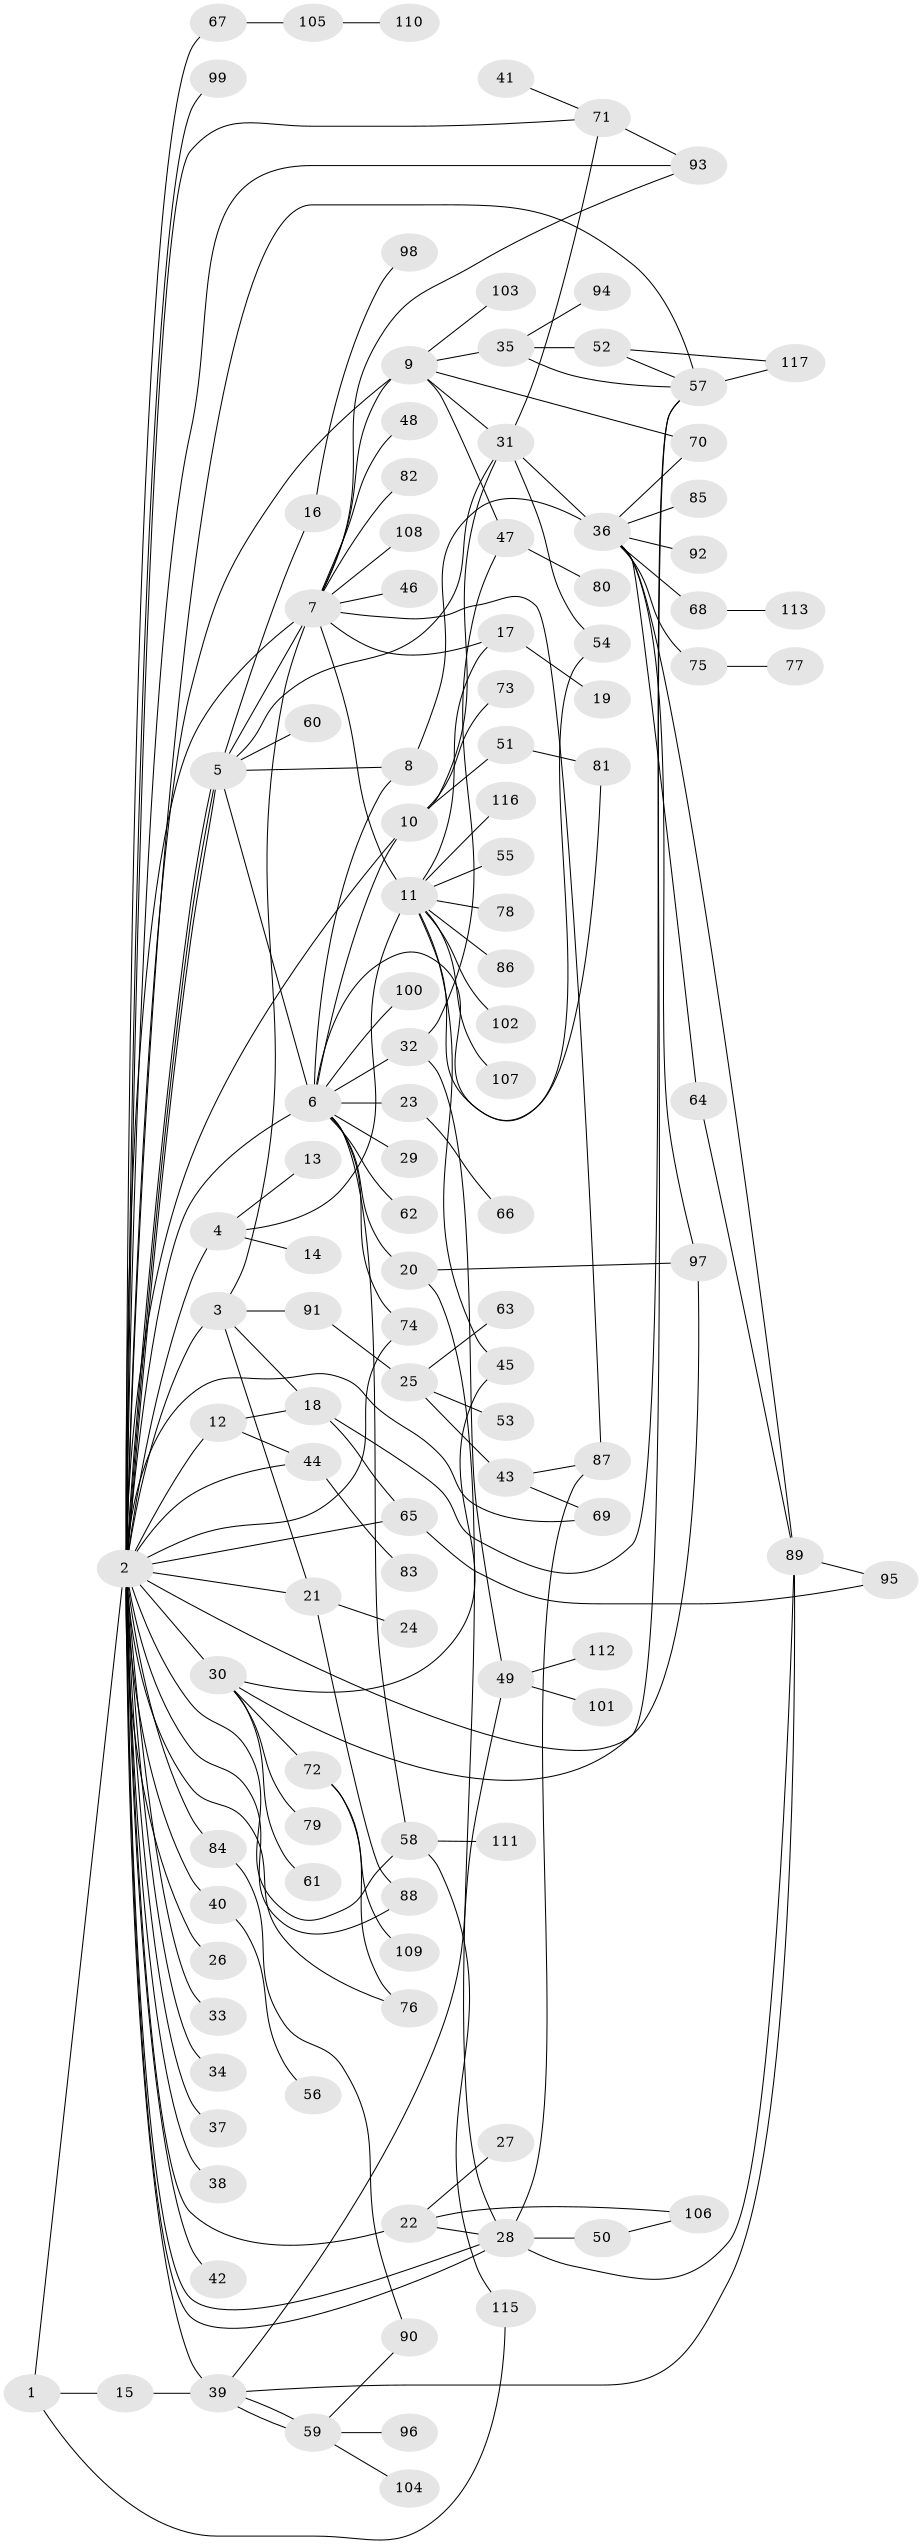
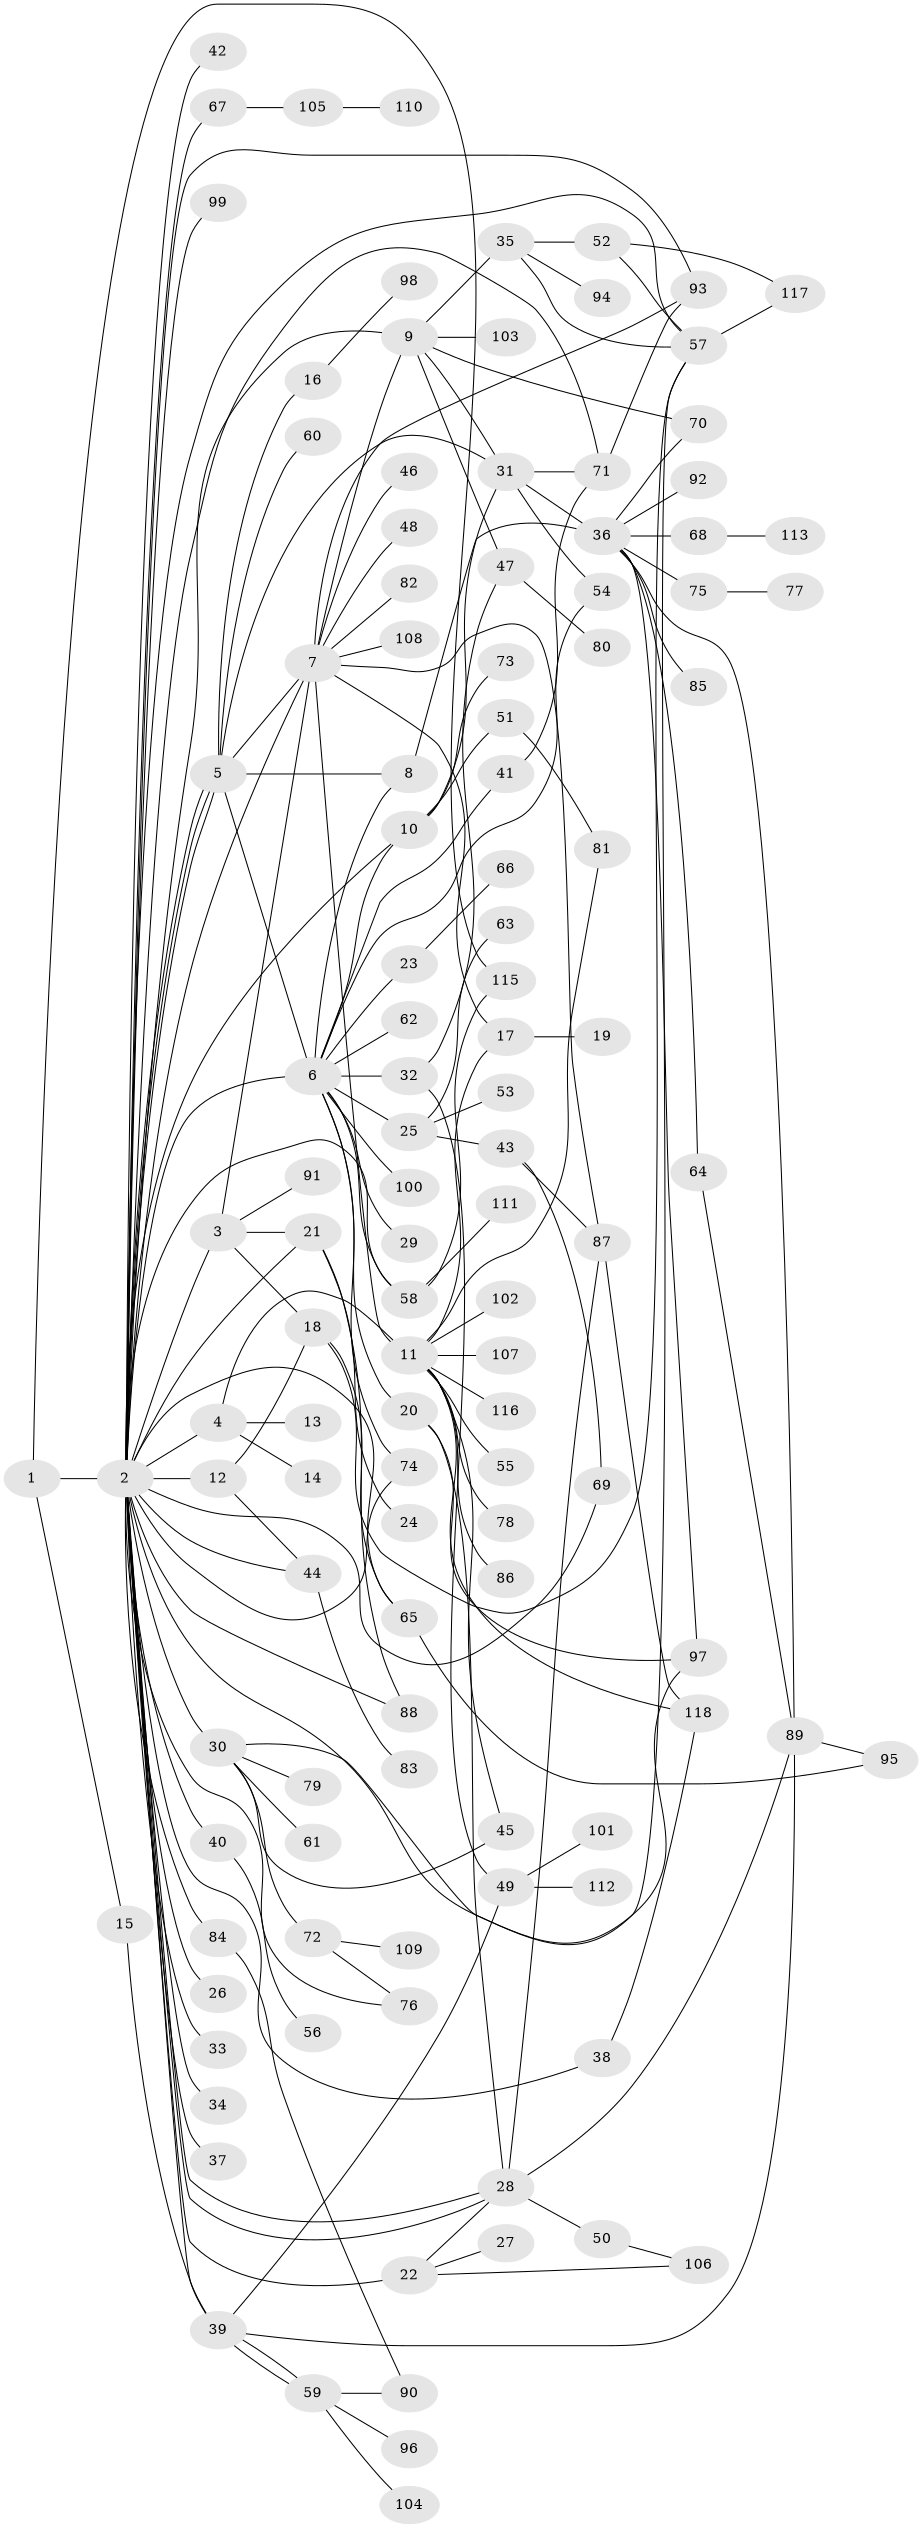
none -> (379, 905)
(361, 1347) -> (361, 1104)
none -> (699, 1714)
